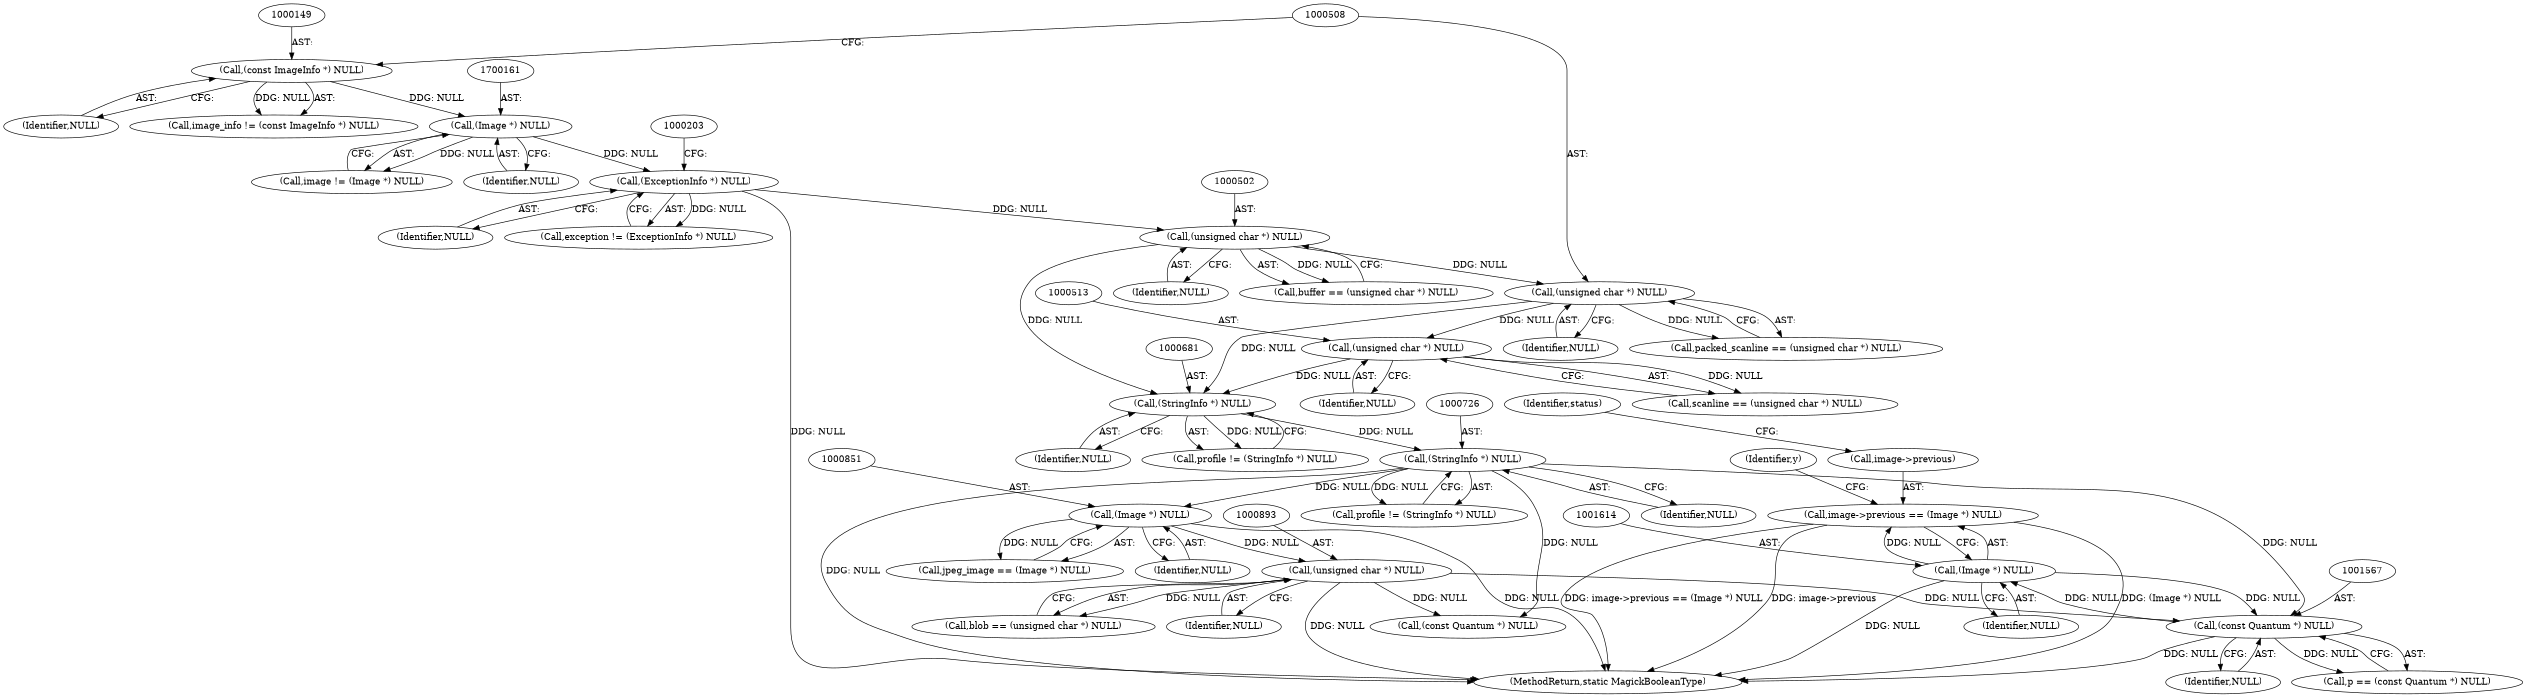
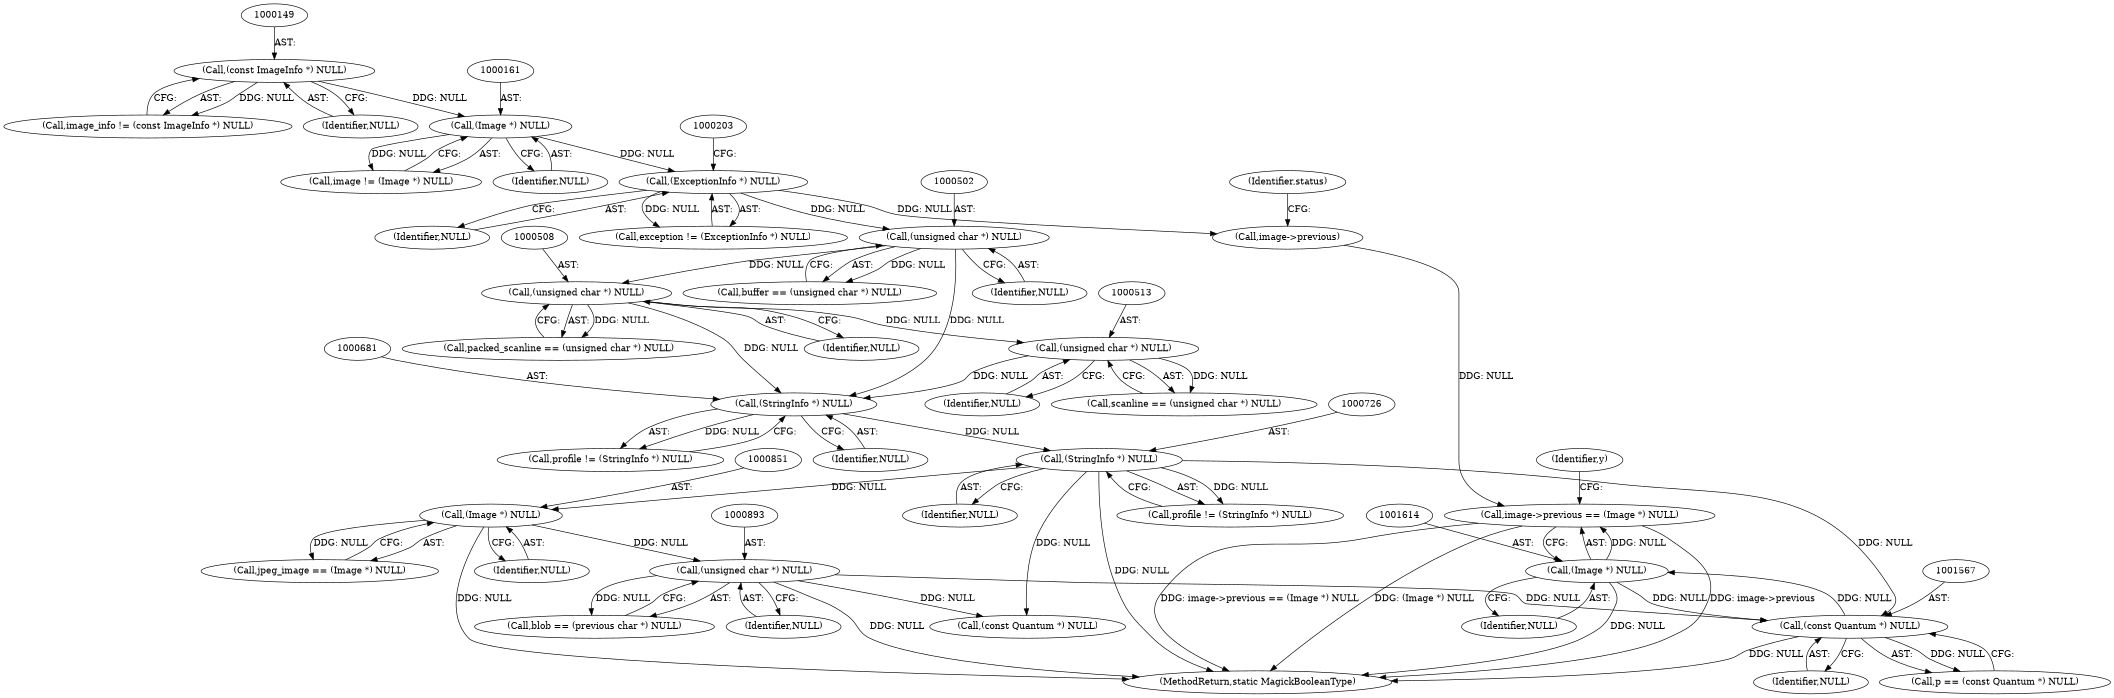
(838, 39) -> (162, 89)
(501, 71) -> (501, 71)
(642, 210) -> (724, 210)
(1915, 488) -> (1486, 377)
(1034, 627) -> (595, 627)
(887, 662) -> (993, 222)
